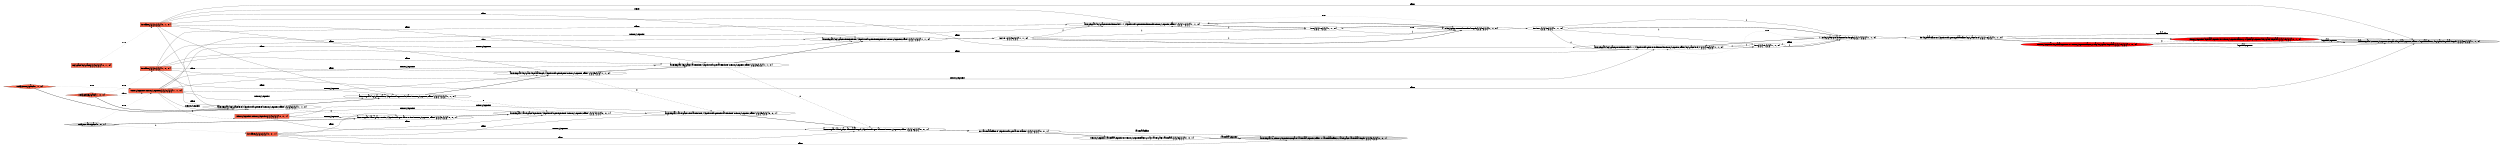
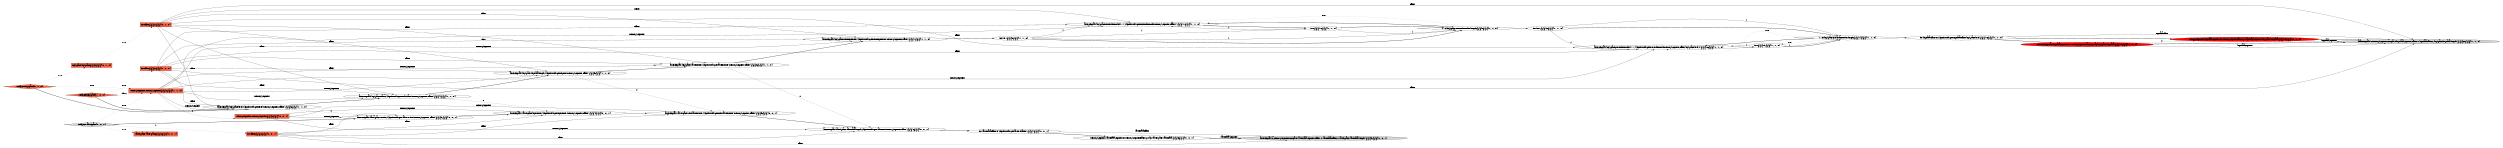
(1384, 29) -> none
(1658, 37) -> none
(1790, 42) -> (1790, 42)
none -> (59, 76)
none -> (156, 134)
